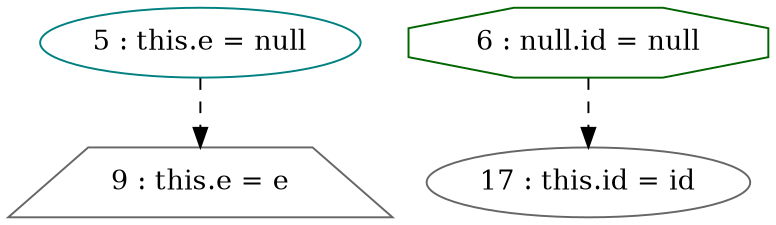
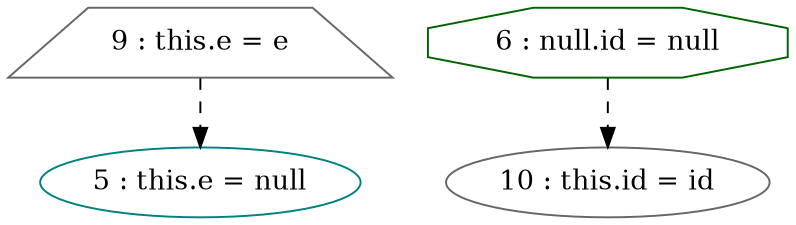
(200, 103) -> (200, 103)
(588, 182) -> (608, 182)
